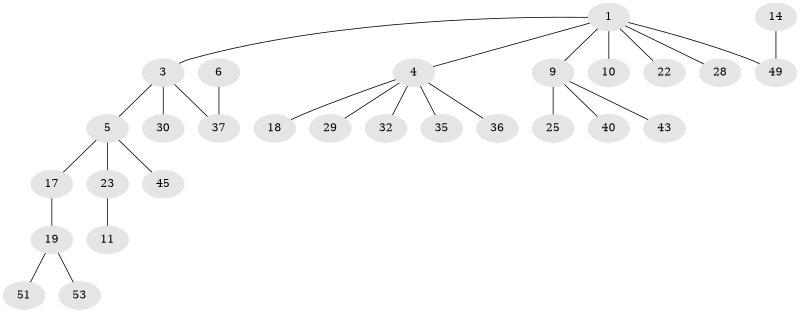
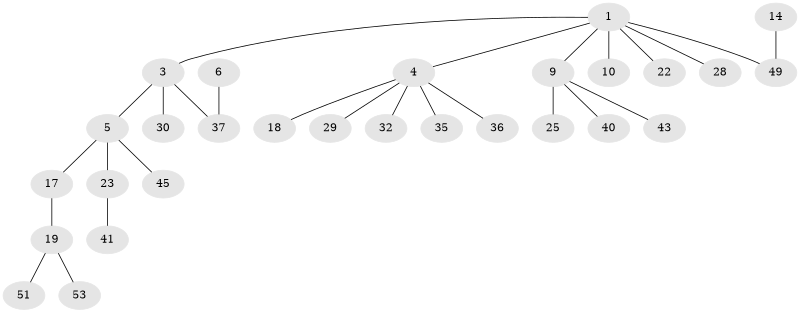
(108, 240) -> (108, 240)
